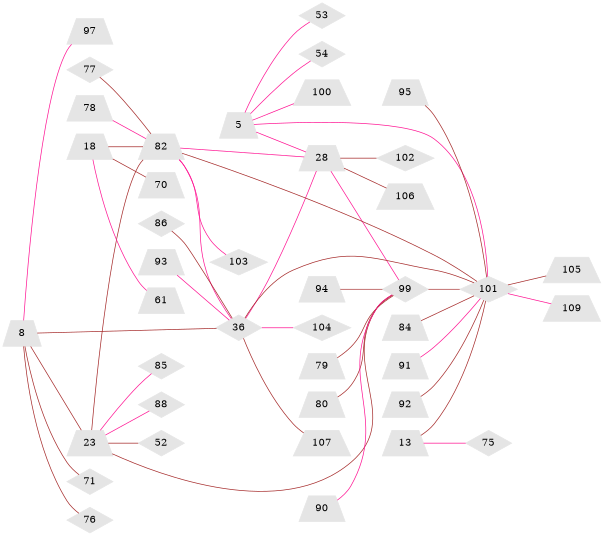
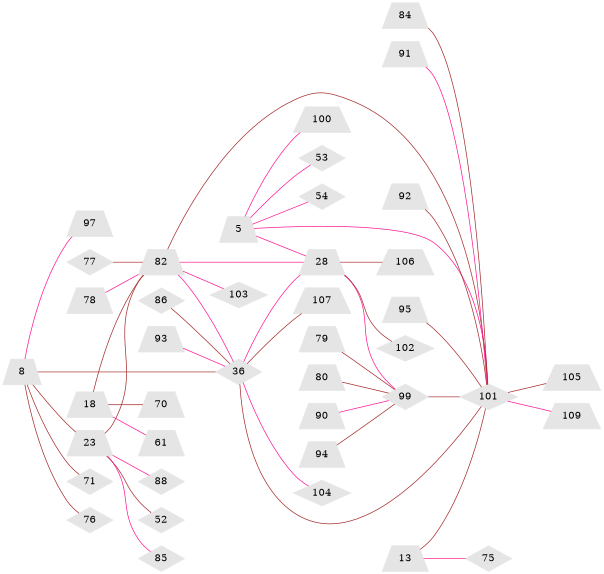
(323, 480) -> none
